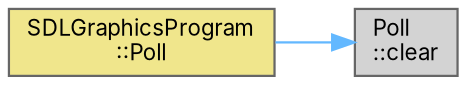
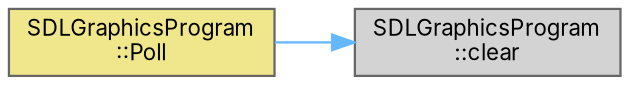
(406, 42) -> (488, 42)
